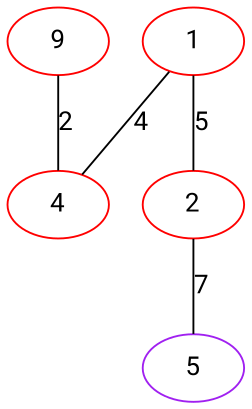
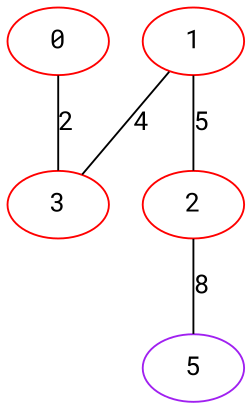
(58, 41) -> (58, 41)
(58, 205) -> (58, 205)
(202, 286) -> (202, 286)
